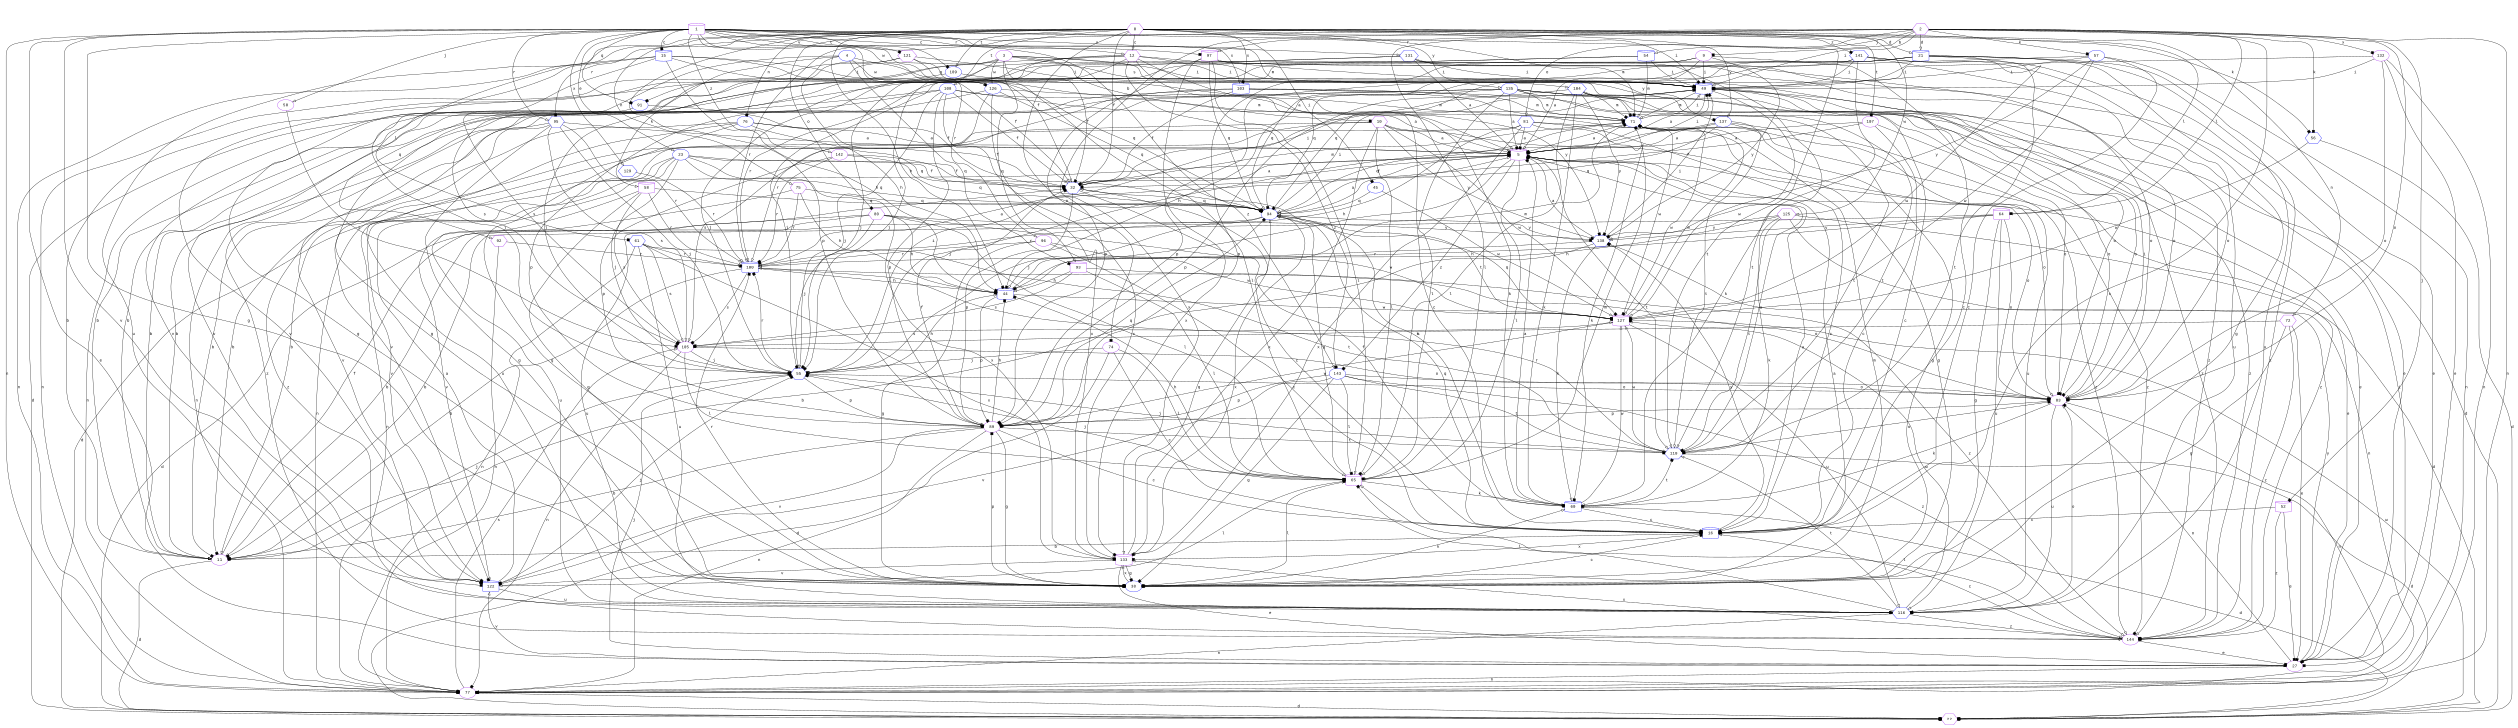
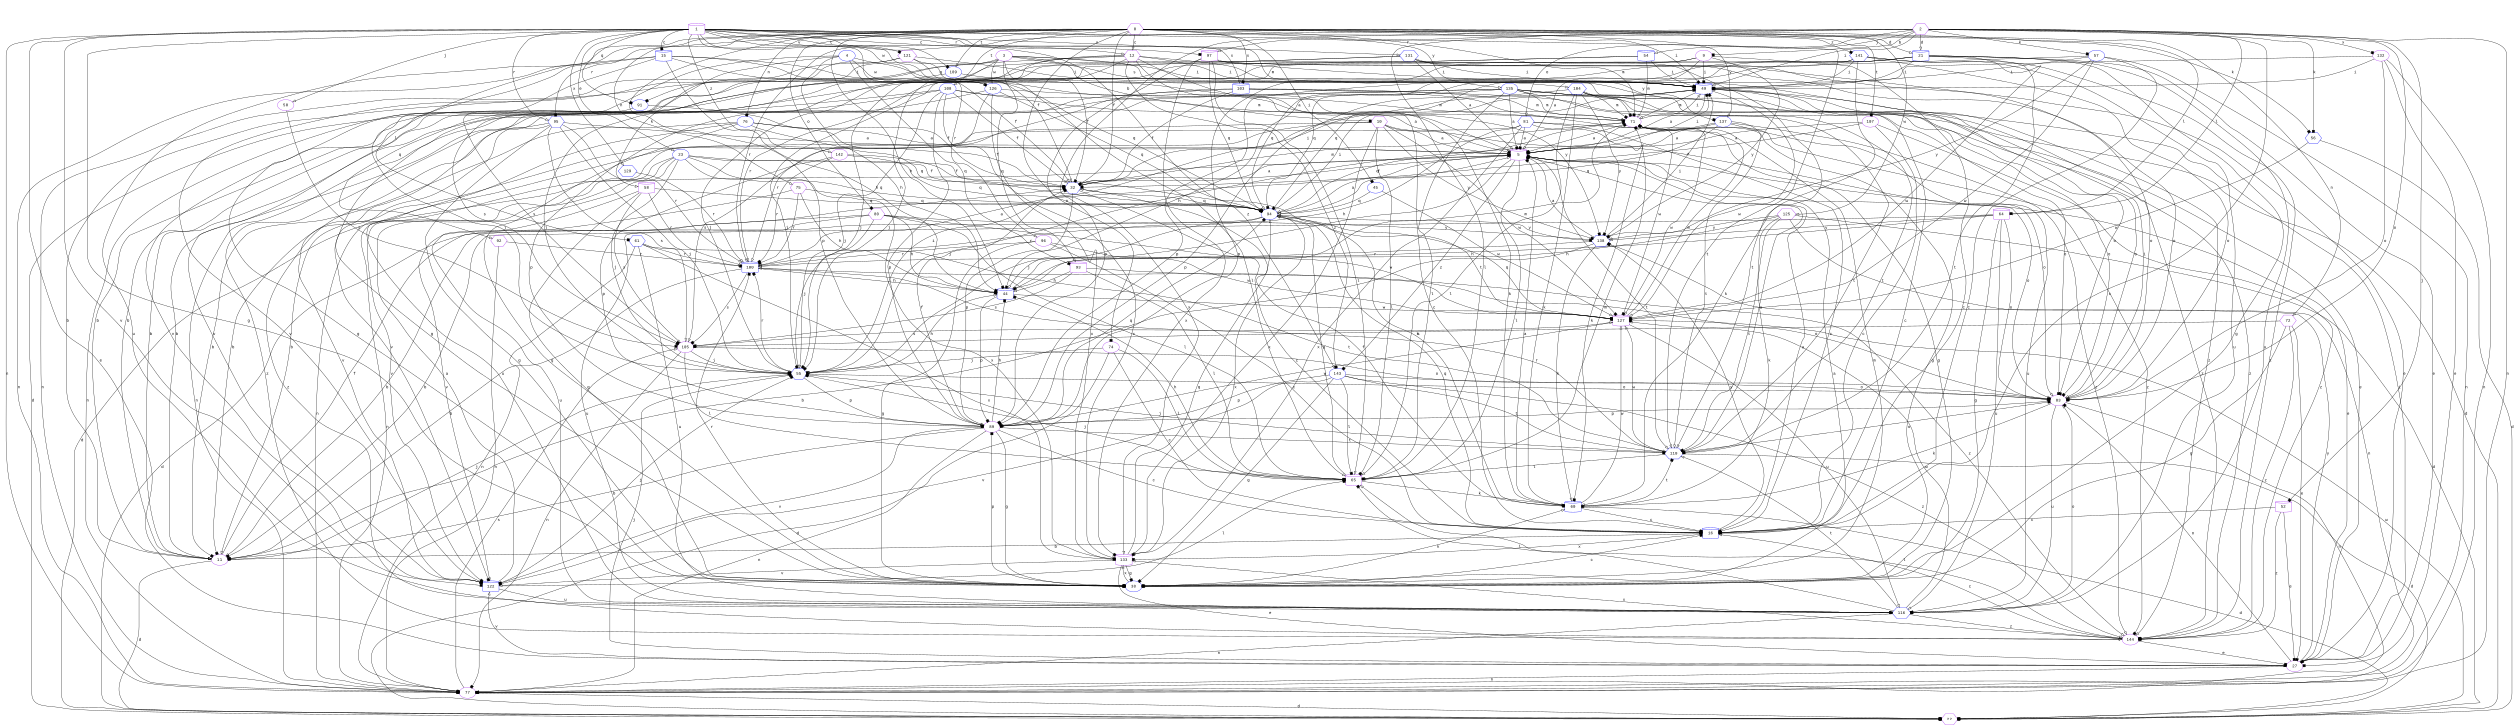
(1633, 122) -> (1633, 122)
(667, 292) -> none
(1273, 568) -> (1523, 466)
